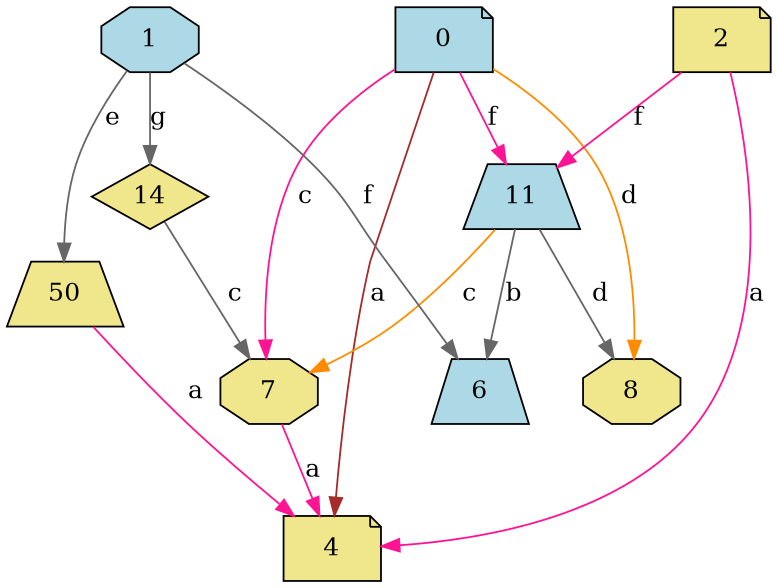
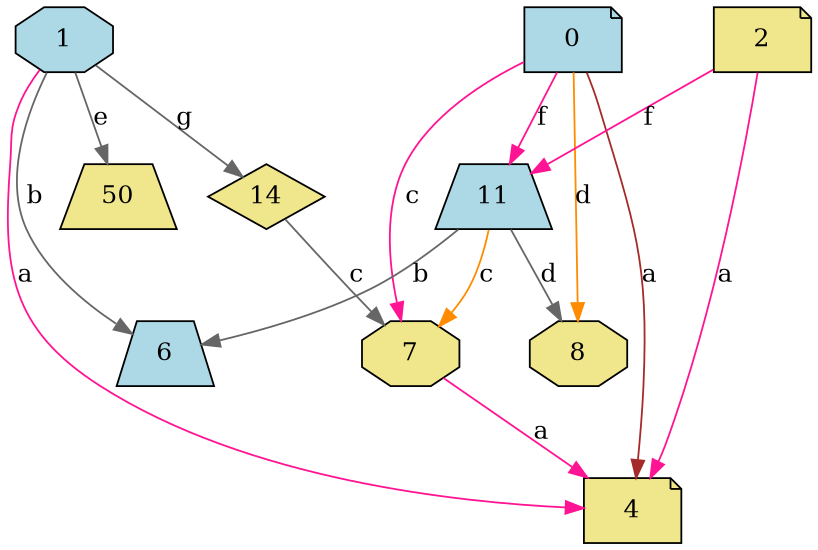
(368, 197) -> (35, 197)
(183, 419) -> (157, 417)
